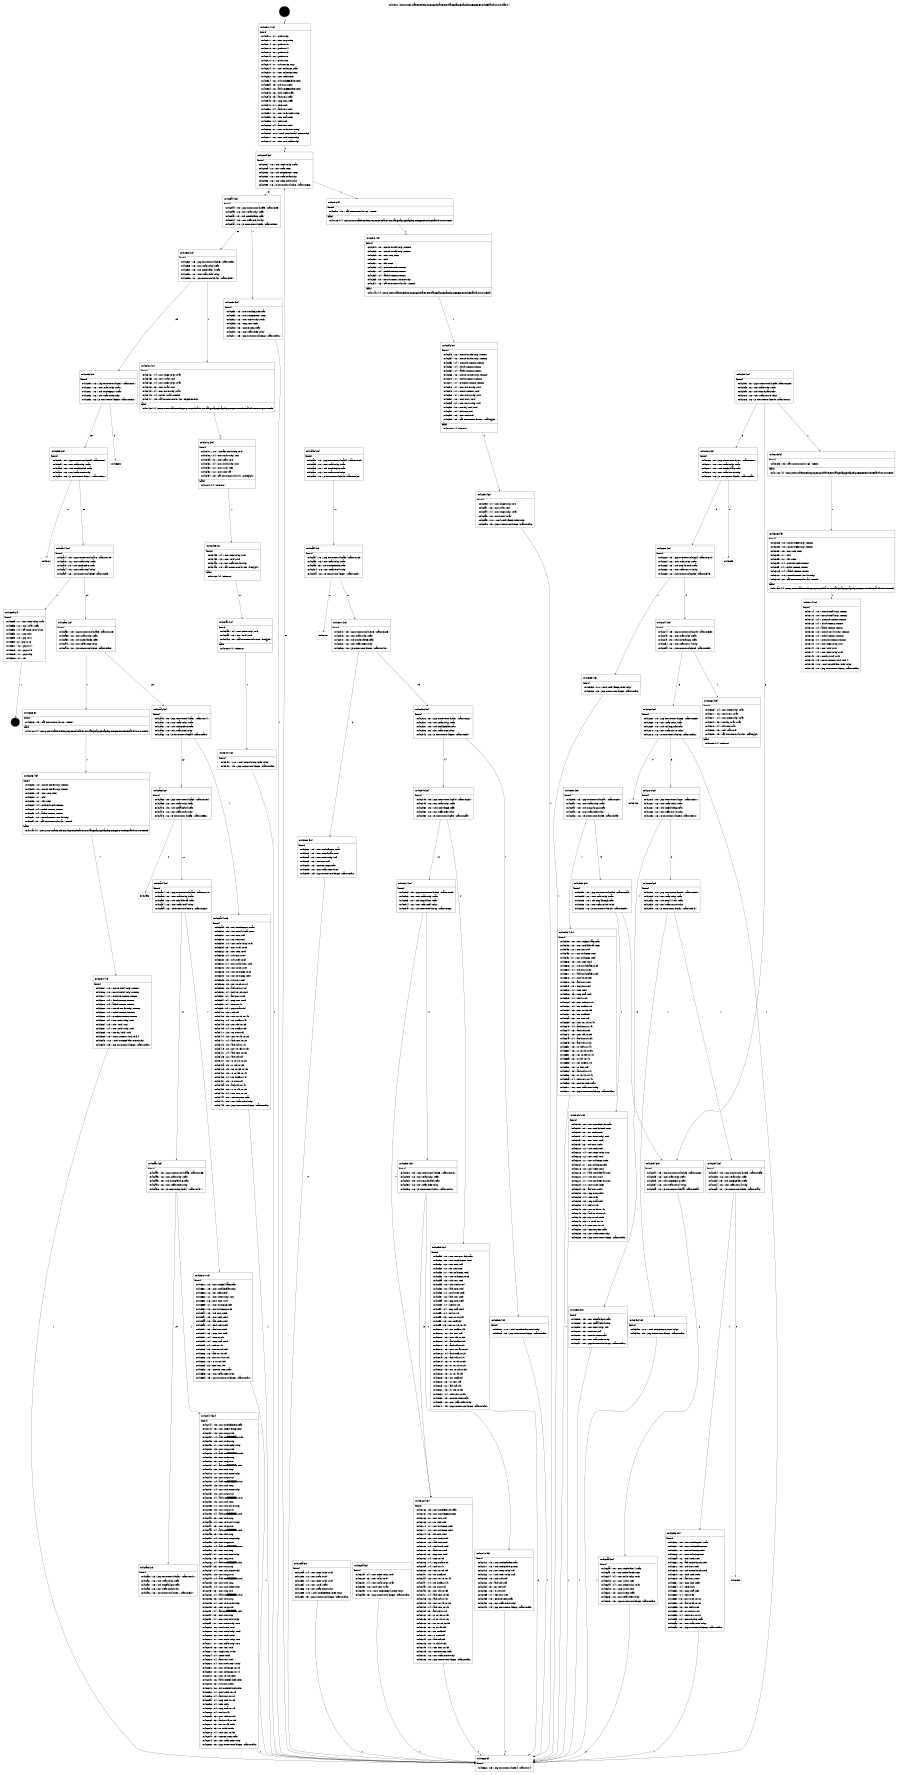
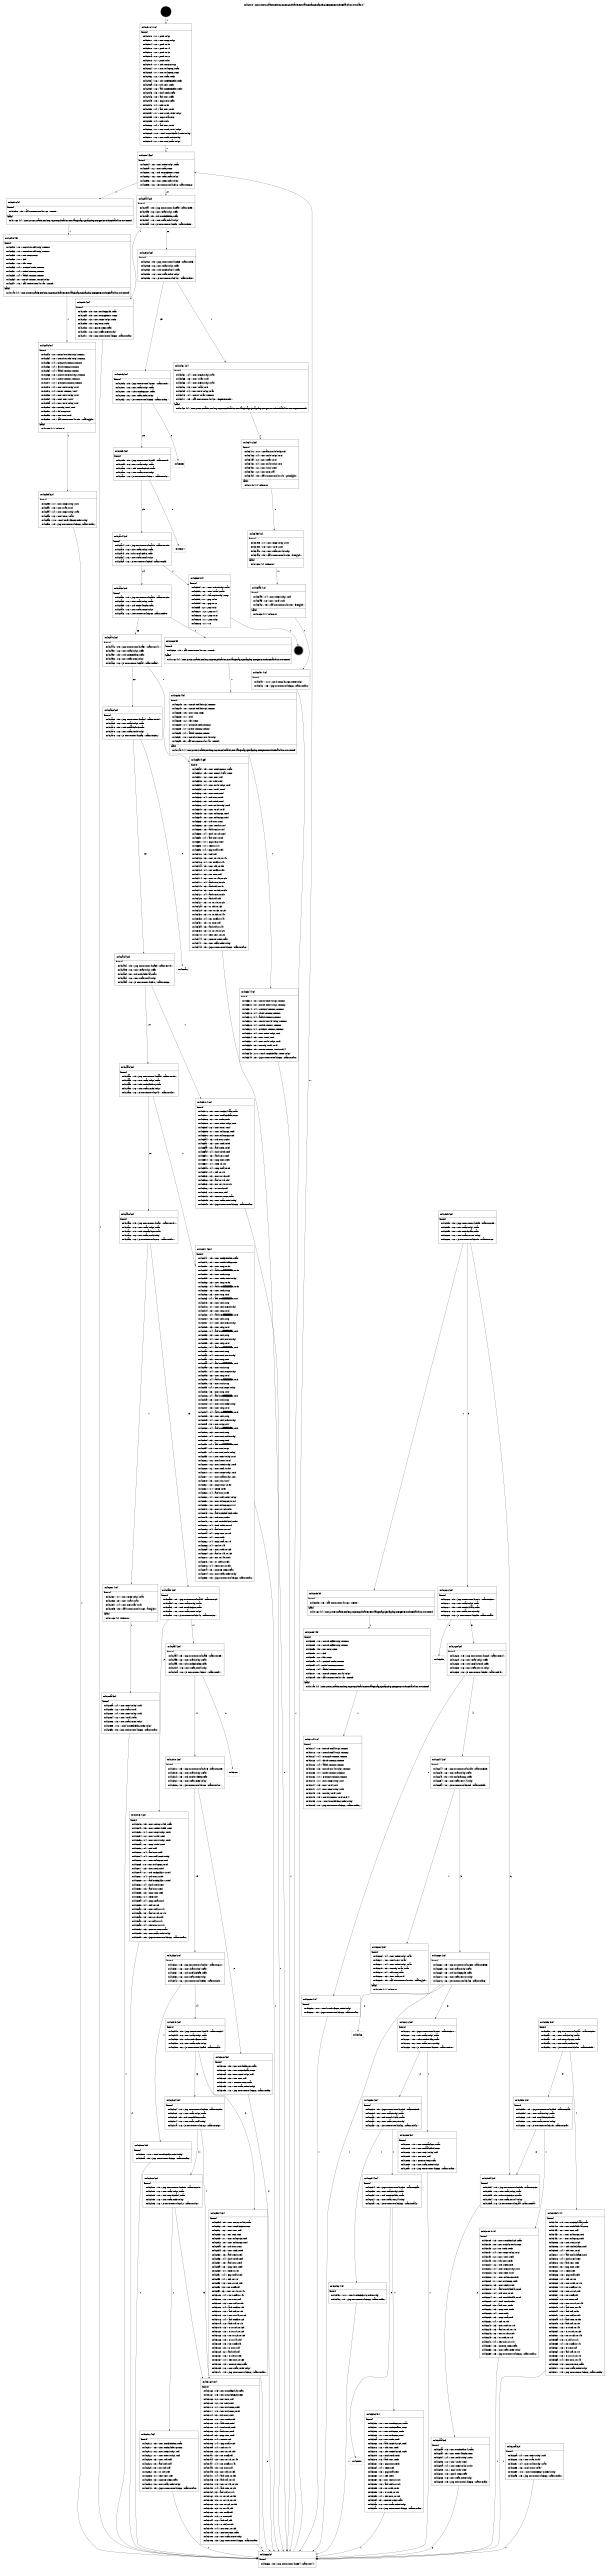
none -> (169, 1414)
none -> (130, 1603)
none -> (159, 1876)
